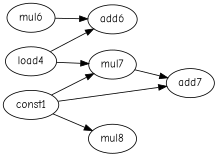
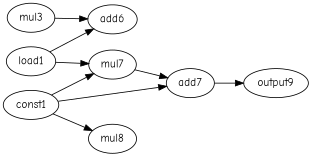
(31, 18) -> (31, 18)
(31, 61) -> (31, 61)
none -> (276, 83)
